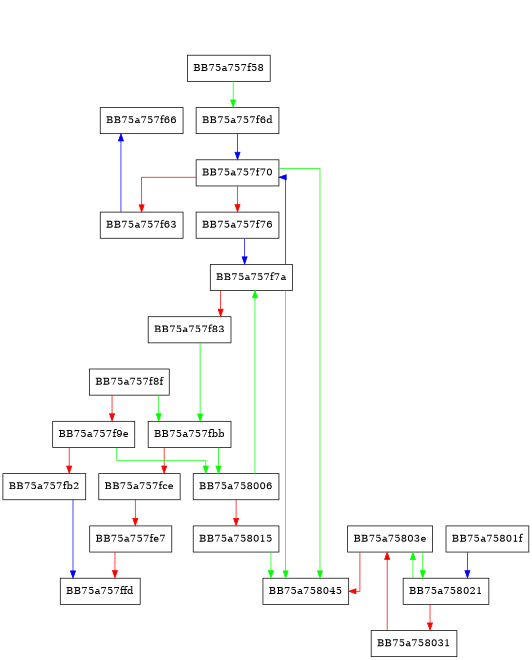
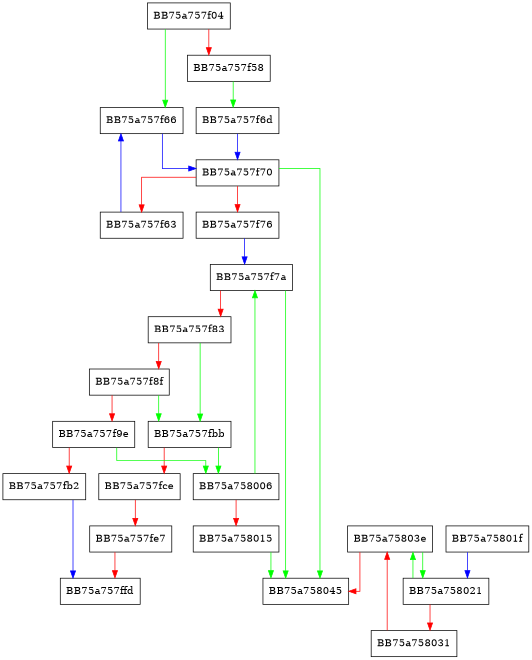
none -> (189, 16)
(286, 220) -> (162, 164)
none -> (159, 352)
